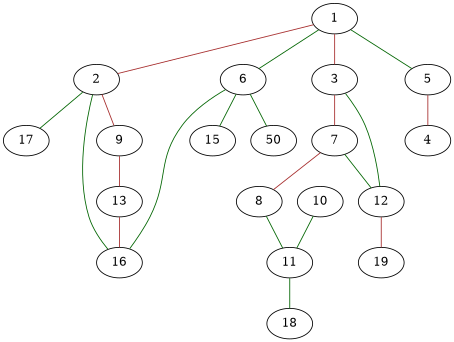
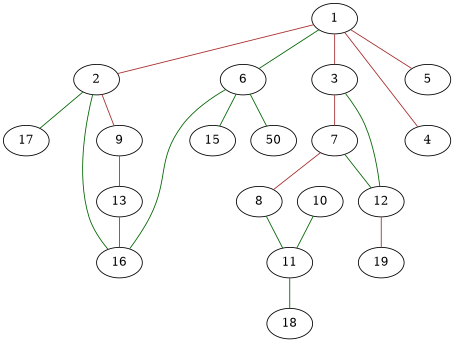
(381, 49) -> (381, 49)
(428, 110) -> (381, 80)
